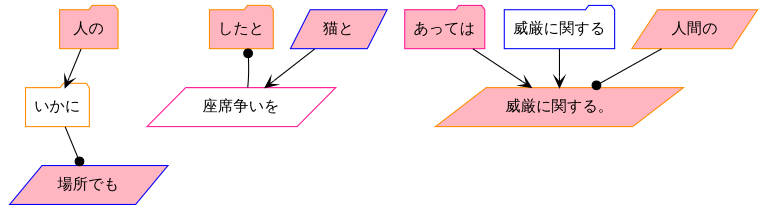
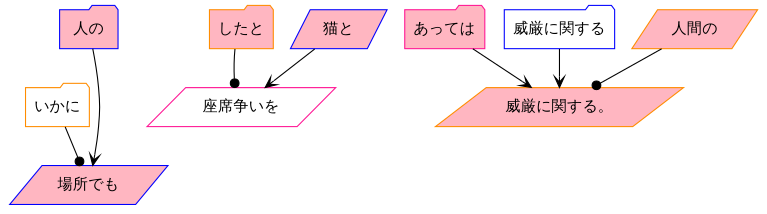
(89, 29) -> (89, 29)
(75, 63) -> (100, 102)
(249, 73) -> (234, 64)
